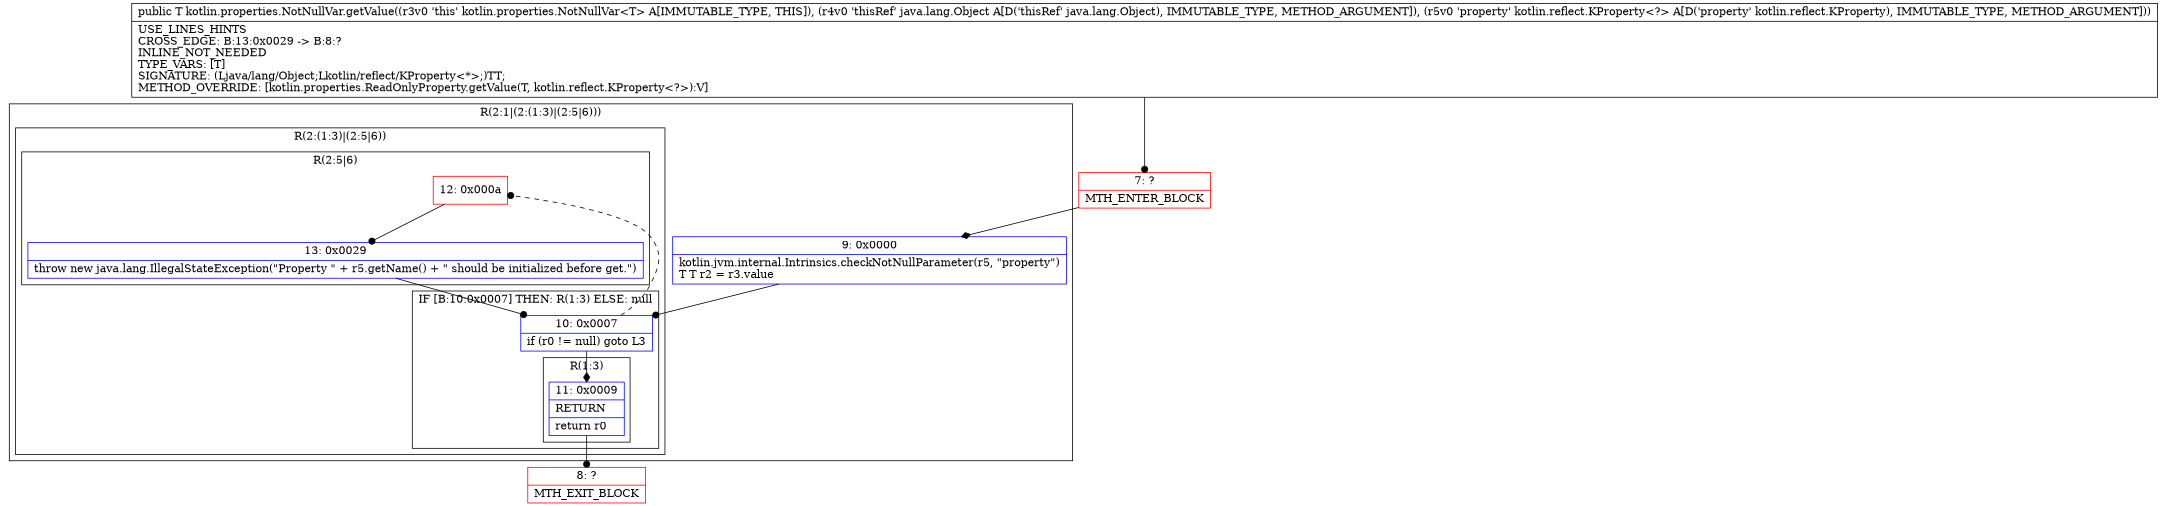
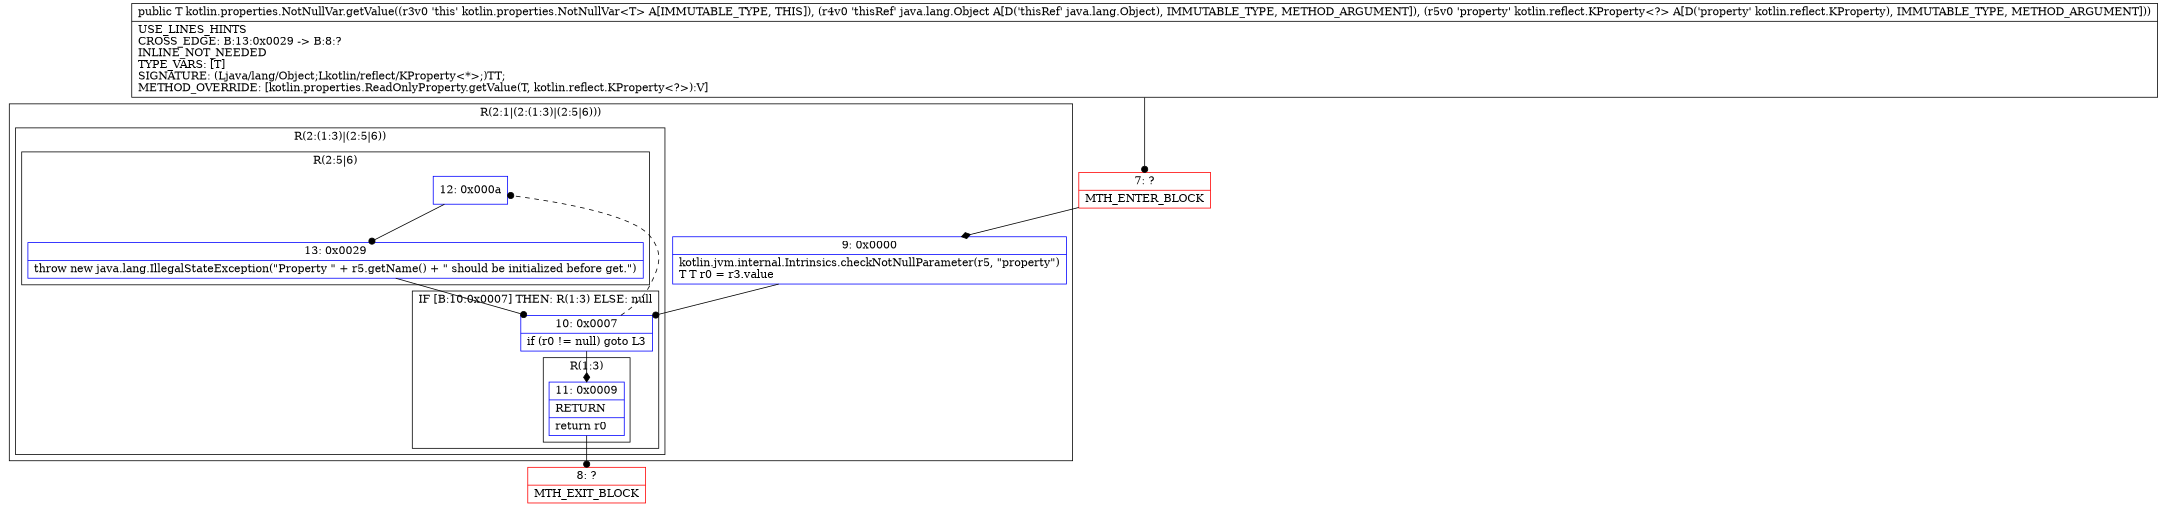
(470, 190) -> (470, 190)
(727, 275) -> (727, 275)
